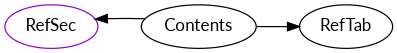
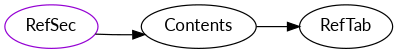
(126, 18) -> (114, 35)
